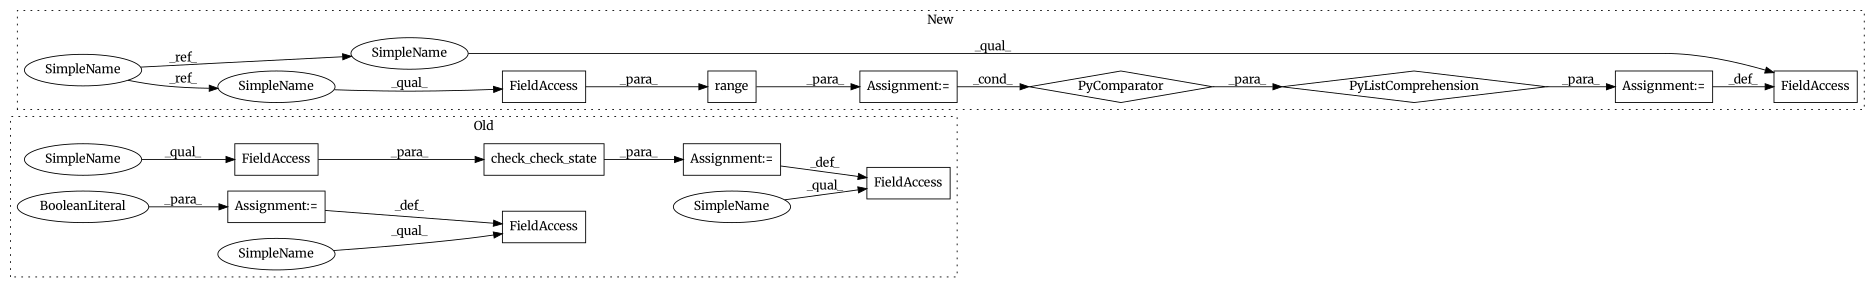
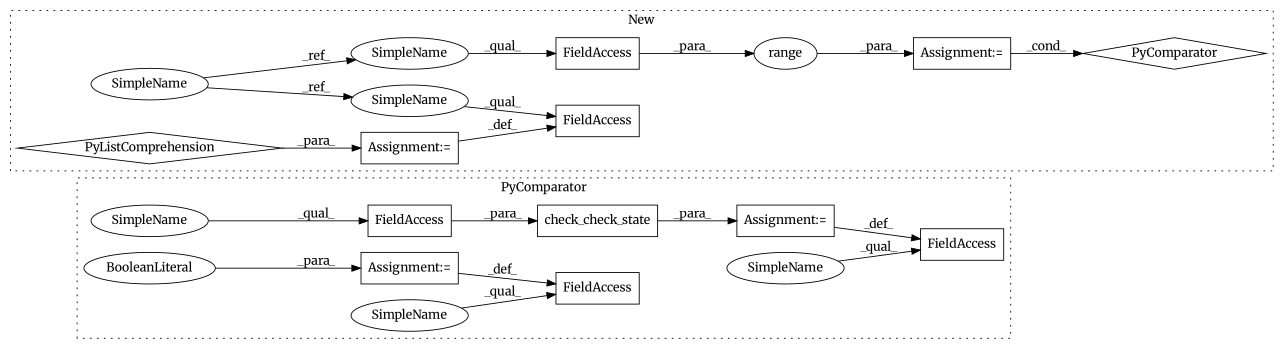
(732, 87) -> (786, 53)
(1243, 87) -> none
(484, 127) -> (544, 188)
